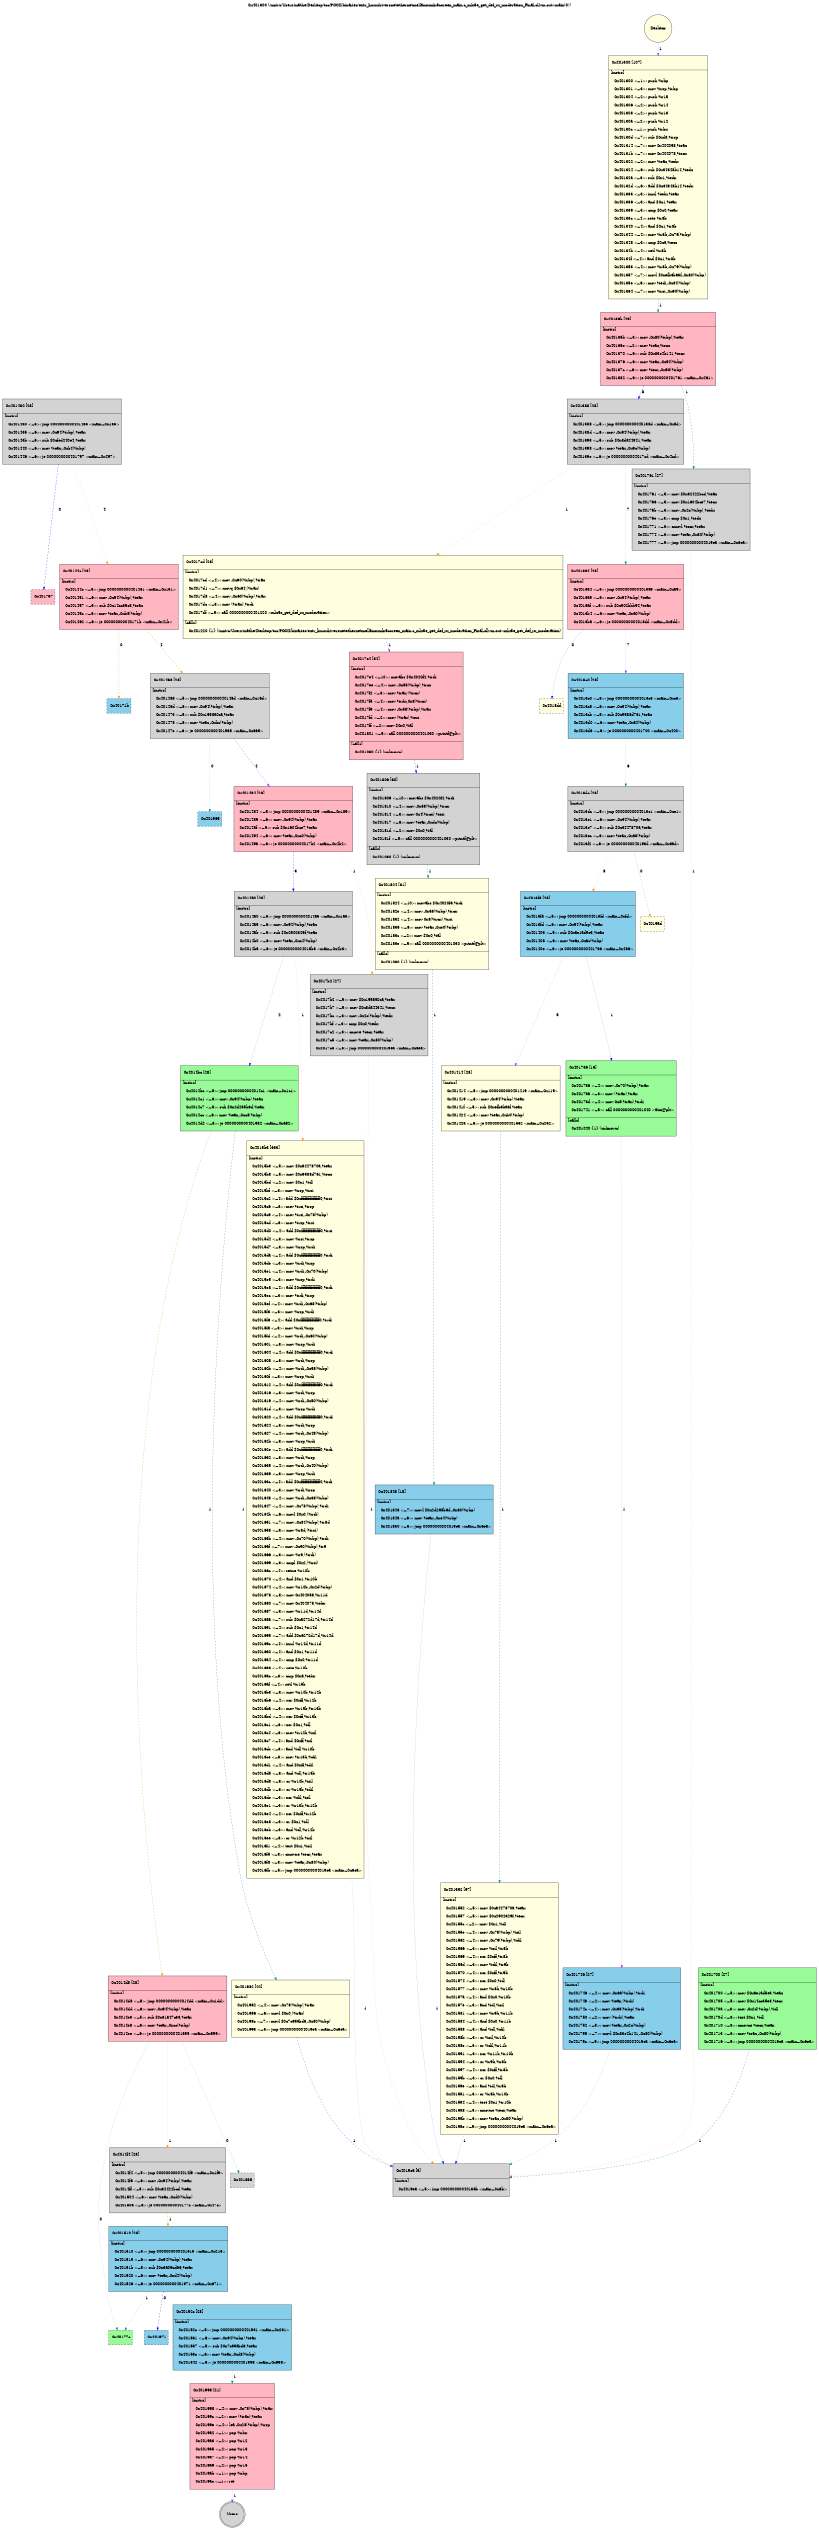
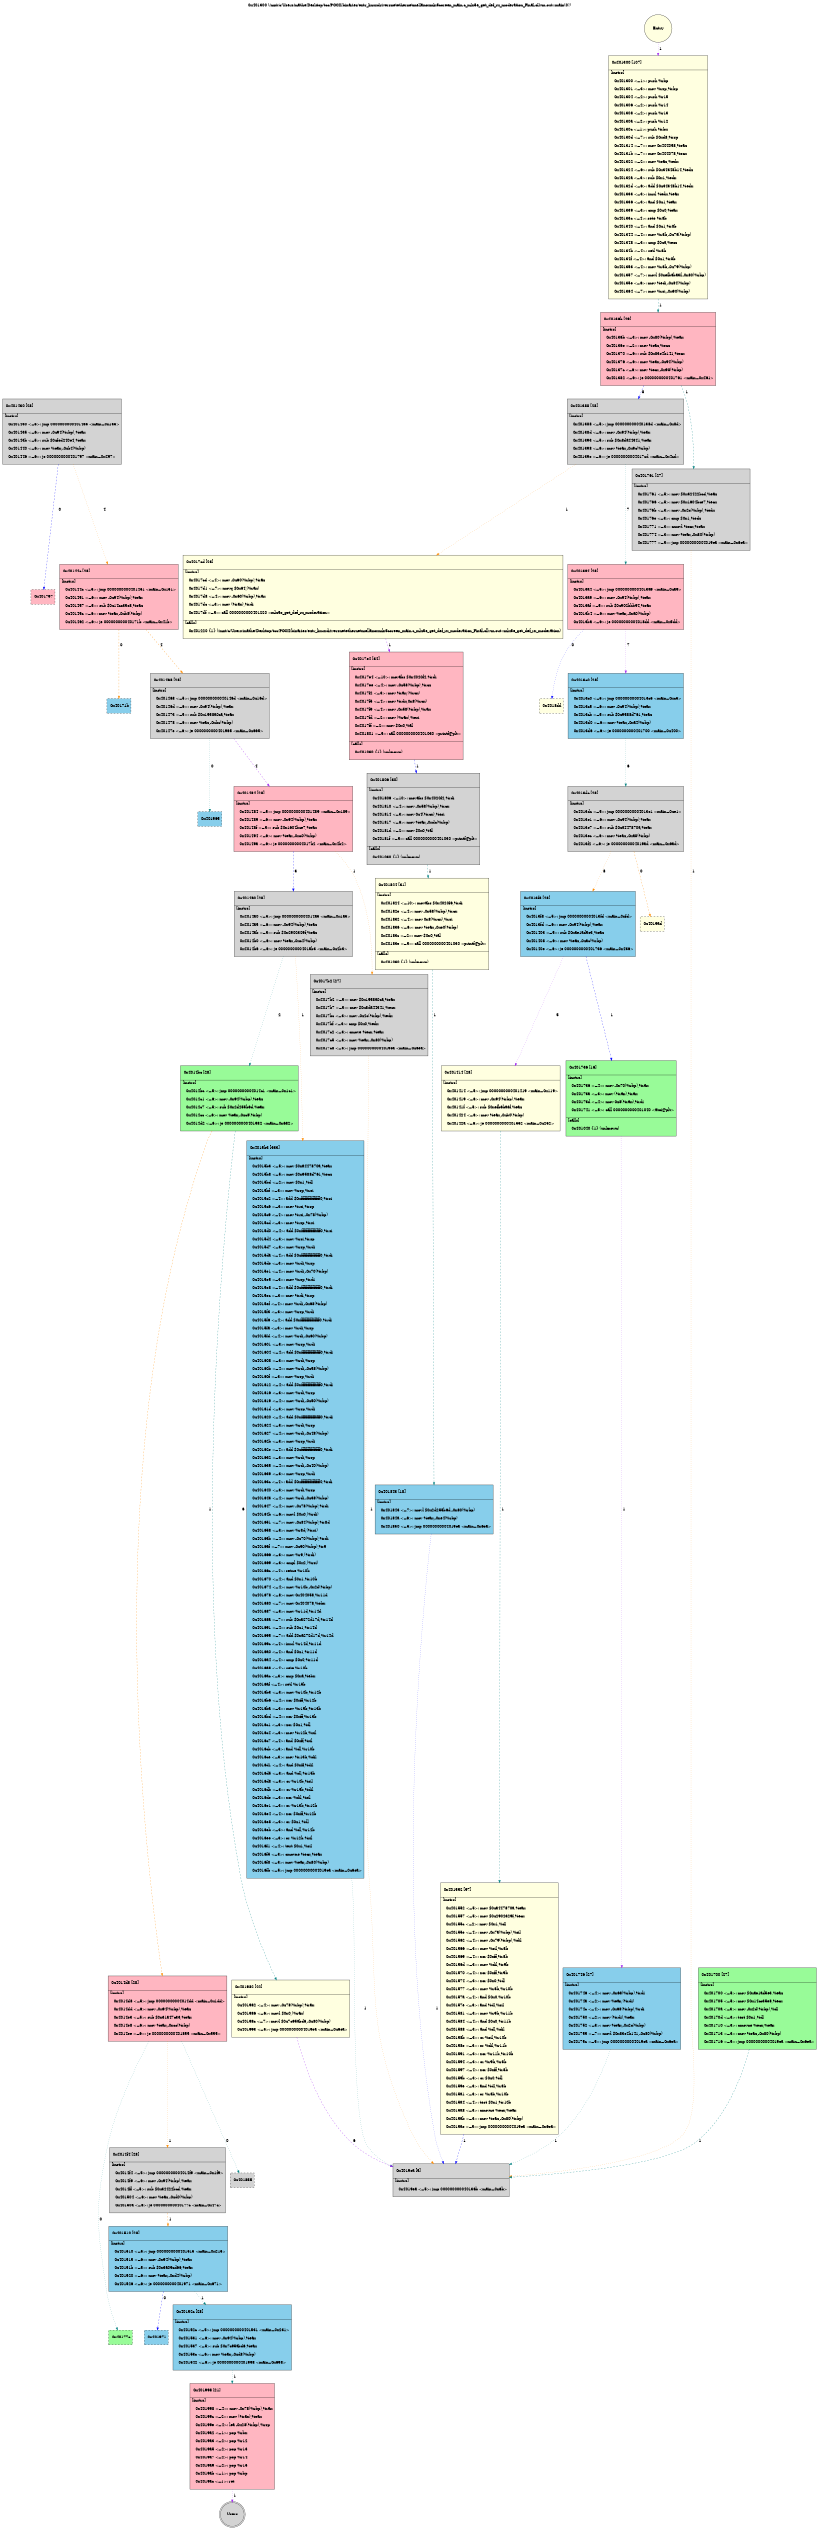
(658, 28) -> (658, 28)
(599, 1007) -> (599, 1007)
(267, 1010) -> (267, 1010)
(243, 1509) -> (243, 1509)
(305, 1509) -> (305, 1509)
(354, 2141) -> (354, 2141)
(460, 2148) -> (460, 2148)
(137, 2310) -> (199, 2297)
